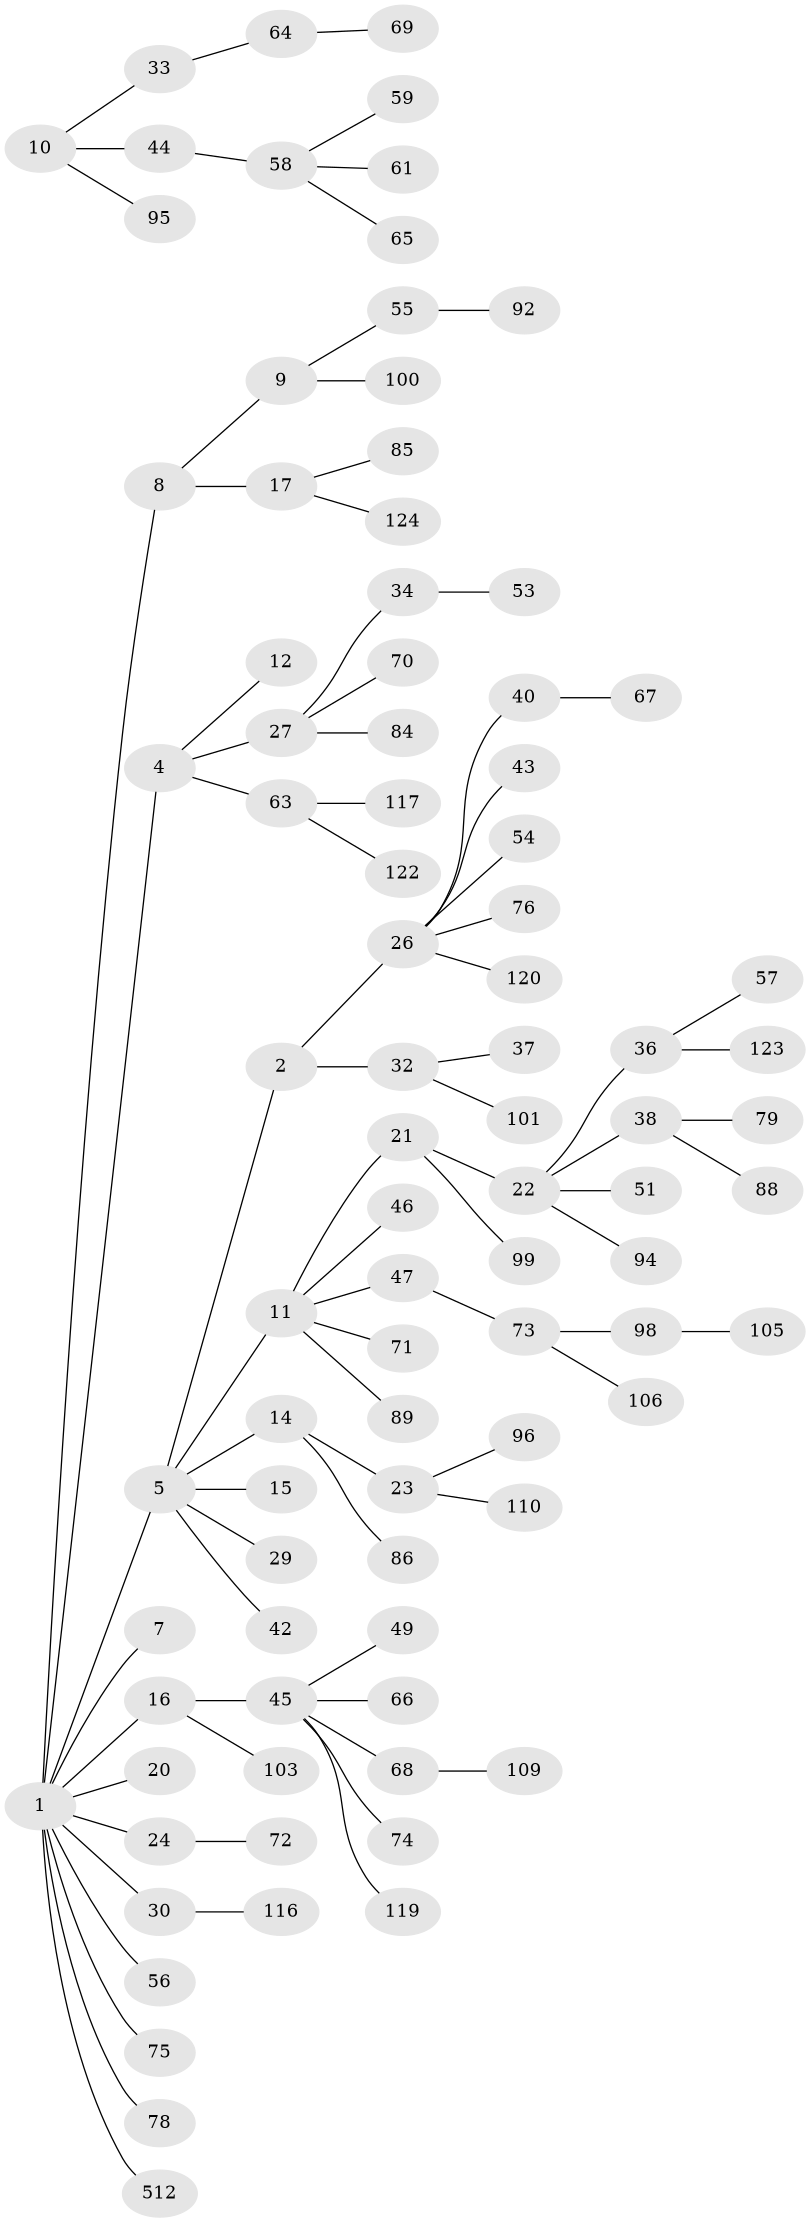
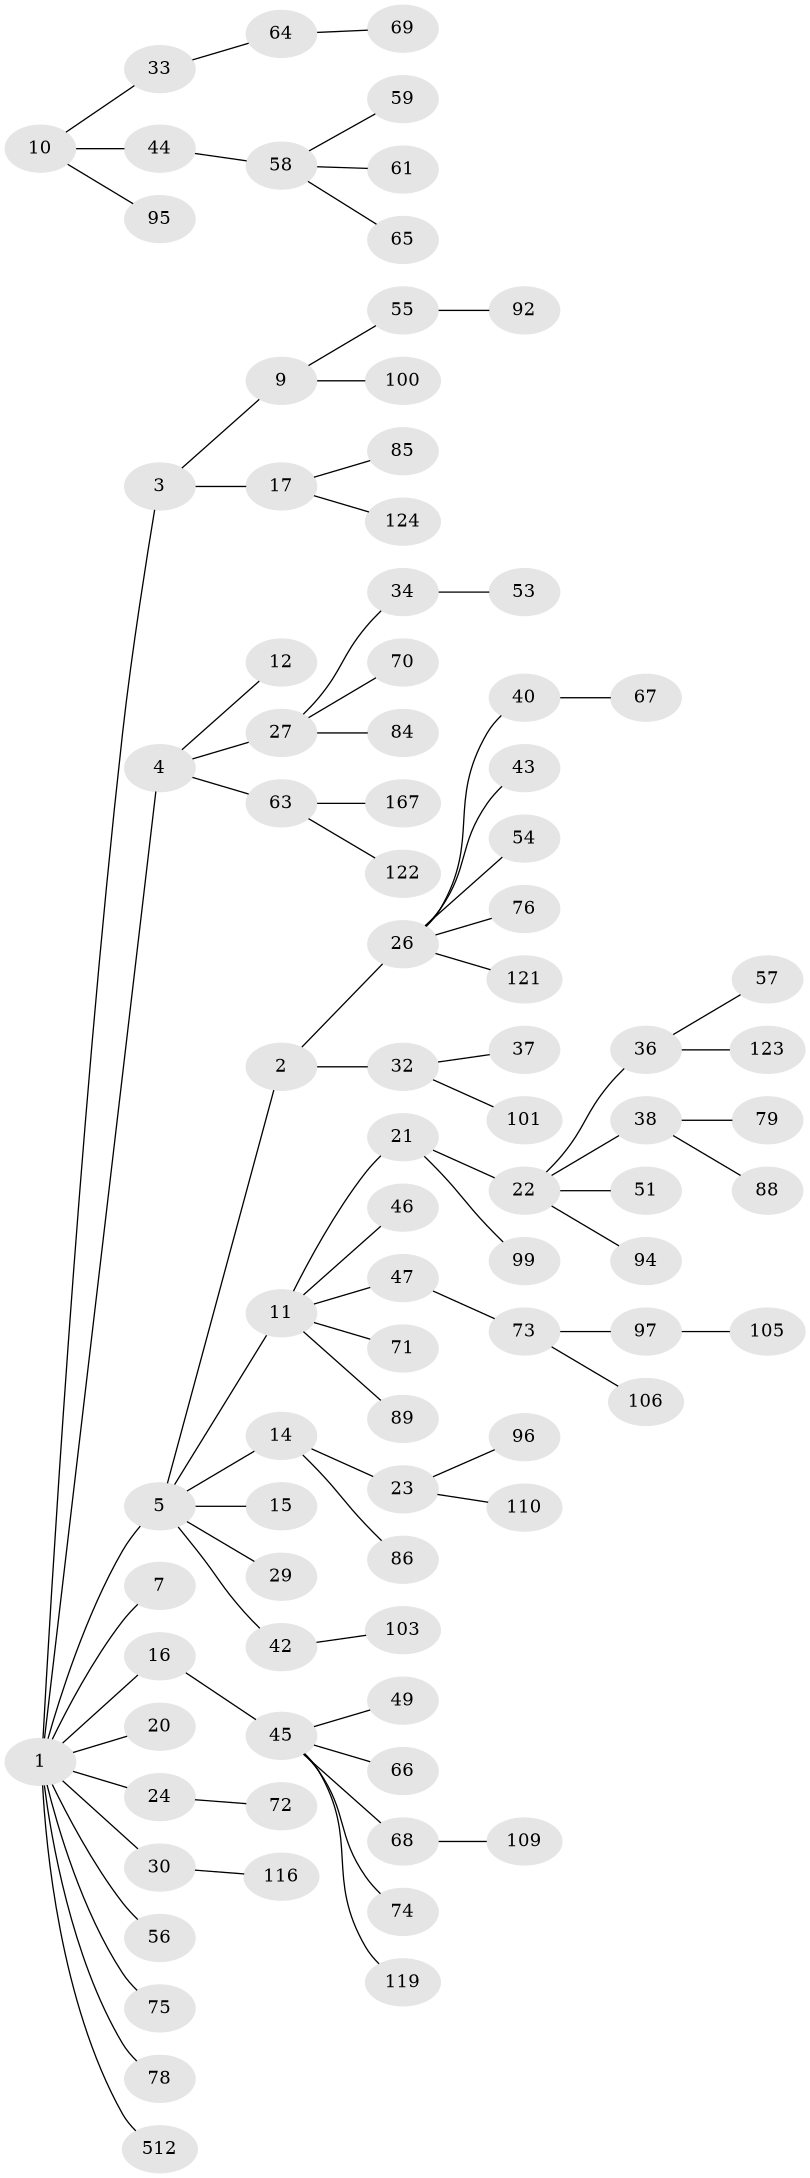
(160, 486) -> (160, 486)
(403, 803) -> (403, 803)
(525, 979) -> (525, 979)
(646, 1332) -> (646, 1332)
(220, 1736) -> (341, 1639)
